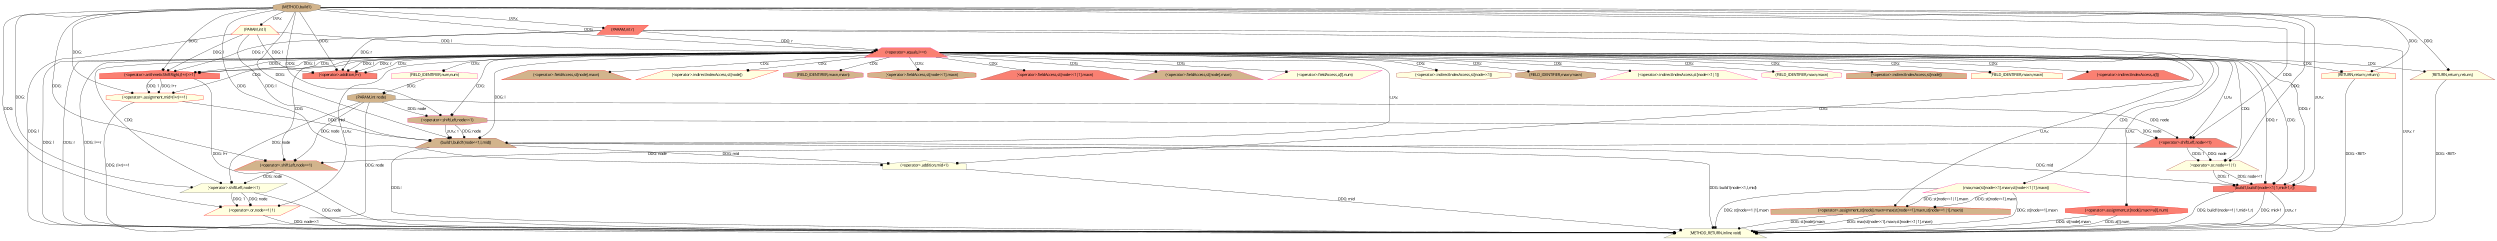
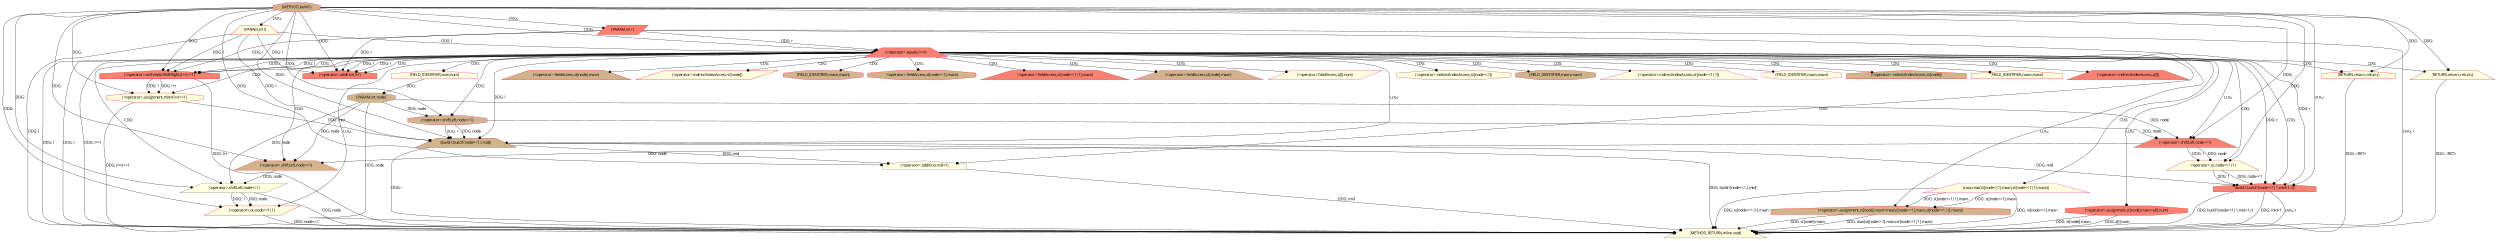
(297, 7) -> (297, 7)
